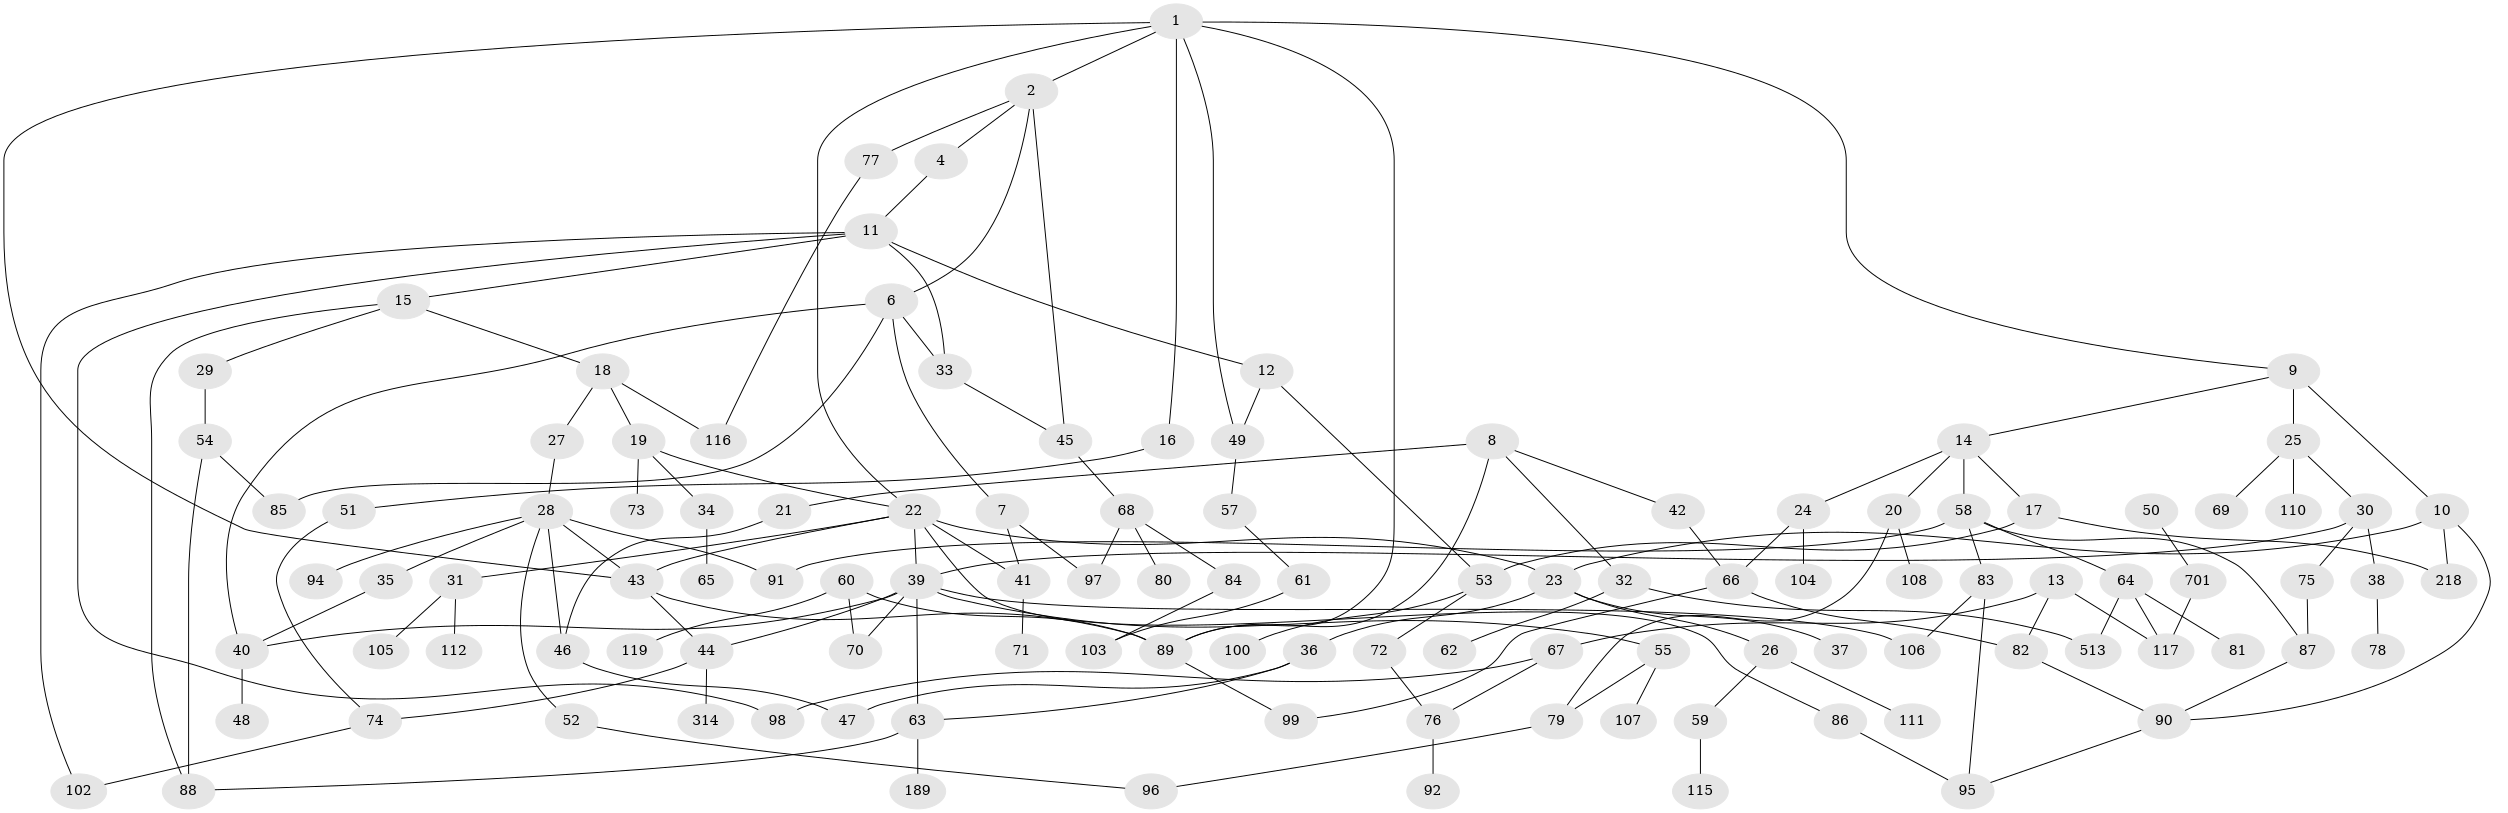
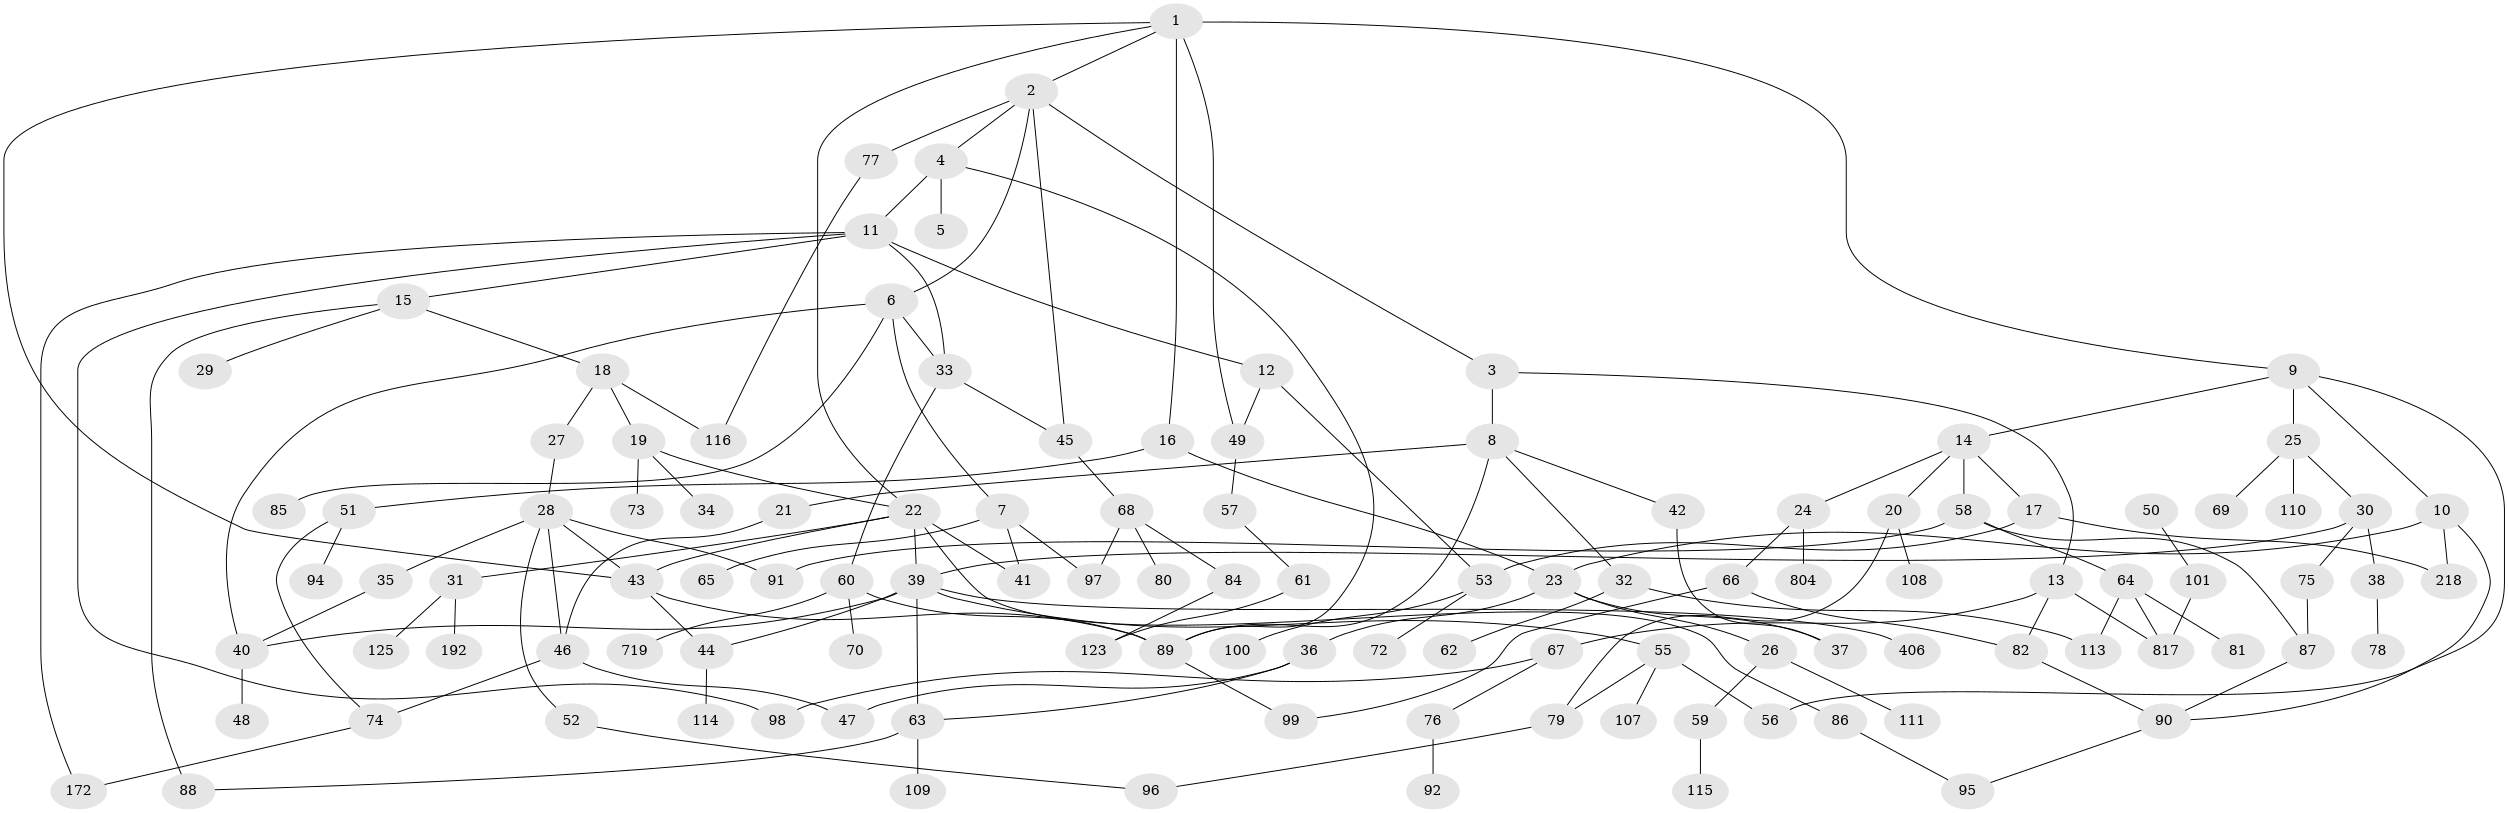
none -> (941, 231)
(1394, 352) -> (1315, 372)
none -> (1492, 371)
(205, 441) -> none
none -> (889, 474)
(1697, 537) -> (1707, 608)
(1282, 538) -> (1361, 511)
(428, 540) -> (331, 550)
(707, 546) -> (853, 543)
(1803, 581) -> (1803, 581)
(1986, 581) -> none
(2198, 581) -> (2198, 581)
(891, 611) -> none
(381, 651) -> (381, 651)
(454, 651) -> (454, 651)
(635, 651) -> (635, 651)
(1022, 651) -> none
(1094, 651) -> (1094, 651)
(1912, 651) -> (1912, 651)
(2093, 651) -> (2093, 651)
(2166, 651) -> (2166, 651)
(1406, 686) -> none
(539, 700) -> (469, 686)
(706, 721) -> (706, 721)
none -> (1770, 721)
(79, 791) -> (79, 791)
(918, 791) -> (918, 791)
